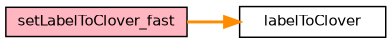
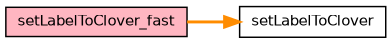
(313, 22) -> (313, 22)
